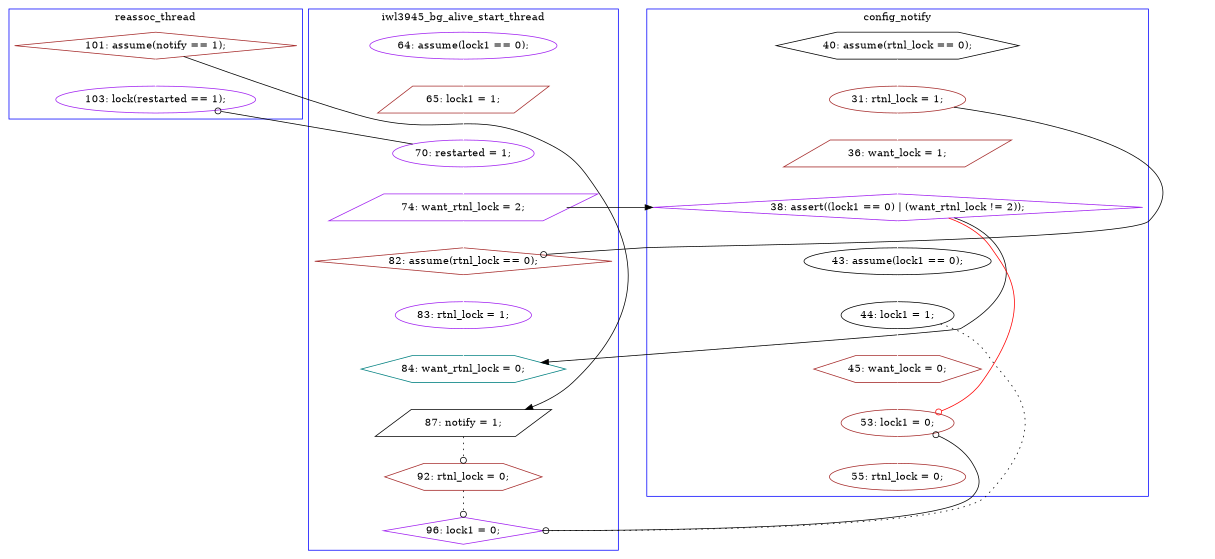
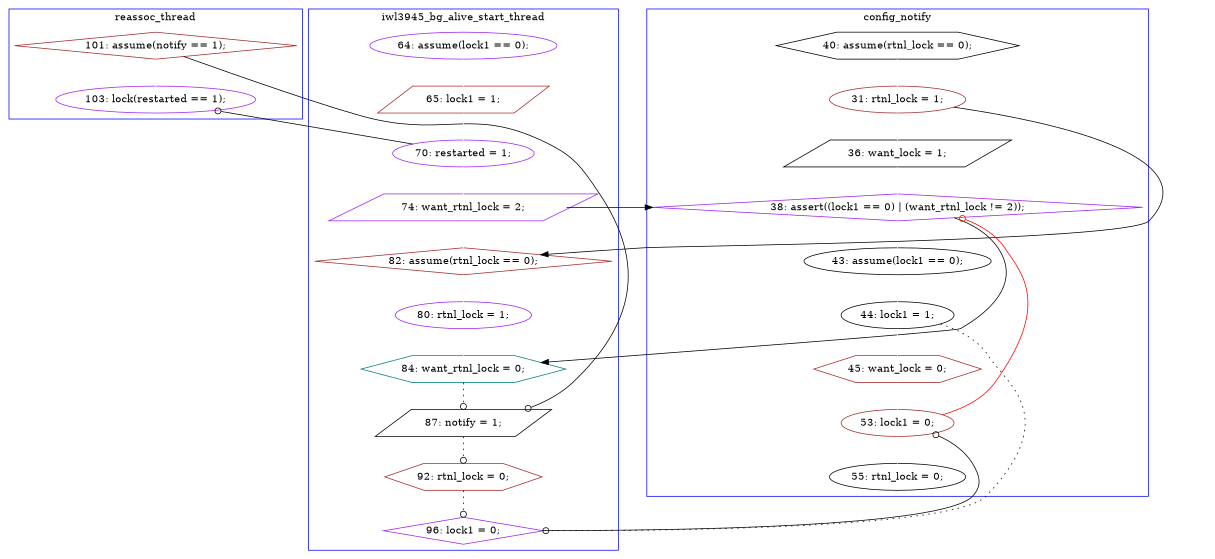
(528, 135) -> (528, 135)
(898, 153) -> (898, 153)
(1004, 237) -> (982, 238)
(463, 315) -> (463, 315)
(1013, 315) -> (1025, 323)
none -> (463, 393)
(898, 477) -> (898, 477)
